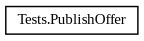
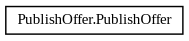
(72, 20) -> (94, 20)
